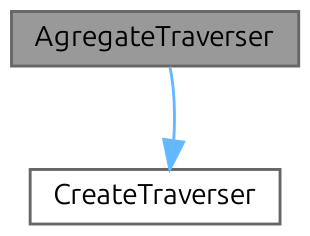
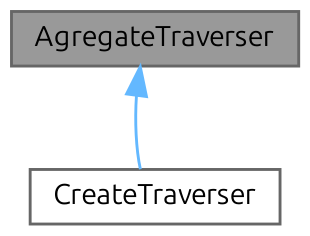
(174, 103) -> (136, 133)
